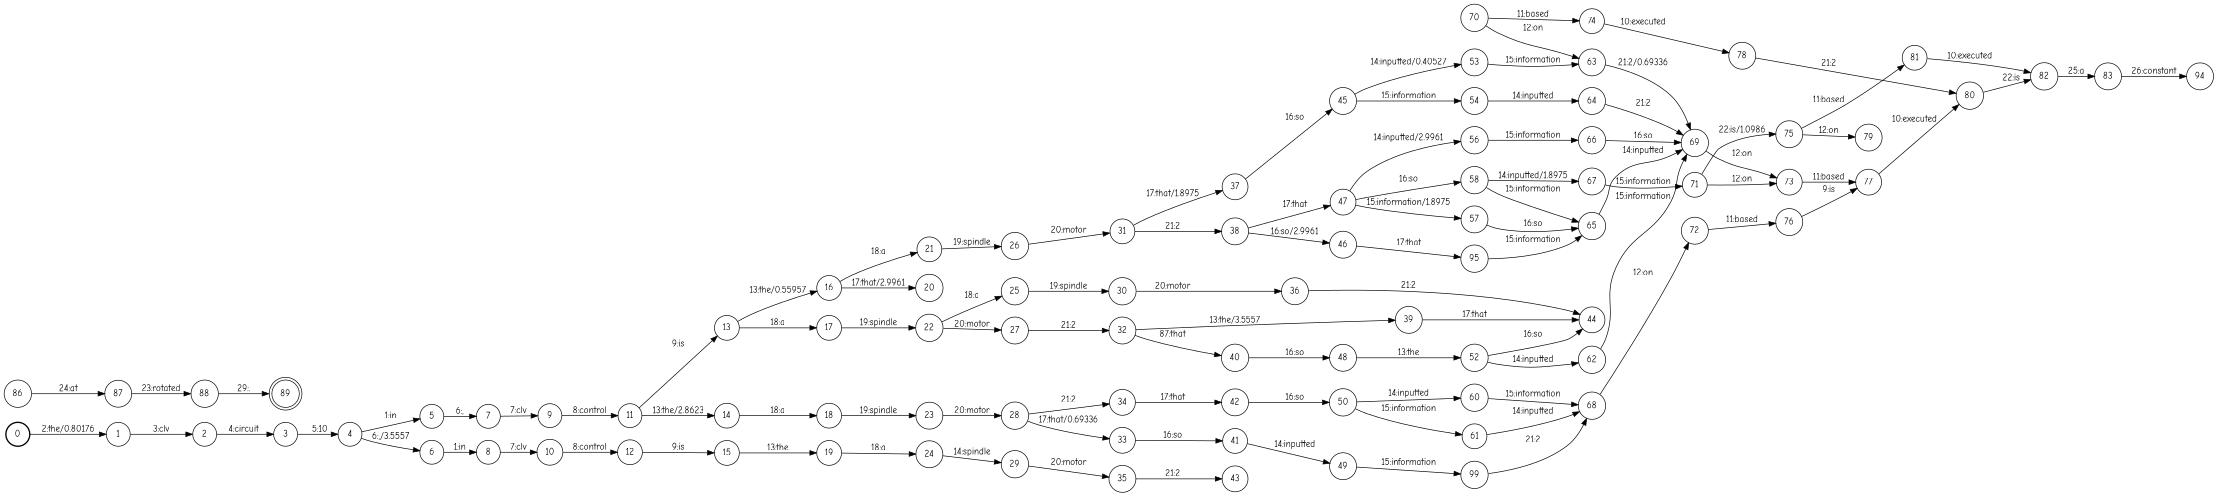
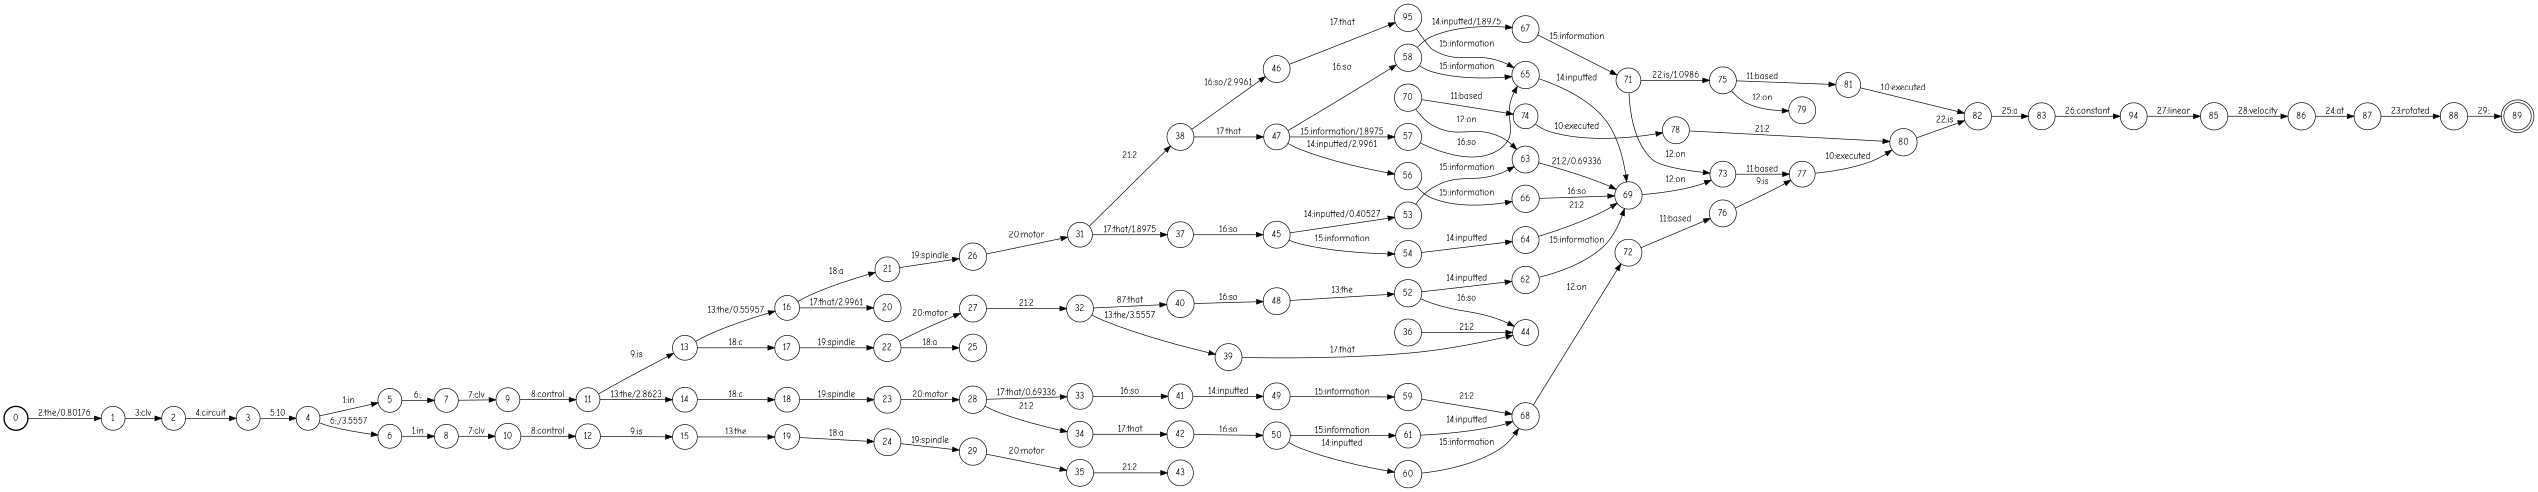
none -> (2214, 116)
(1122, 291) -> none
(972, 452) -> (930, 441)
(1475, 475) -> (1408, 397)
